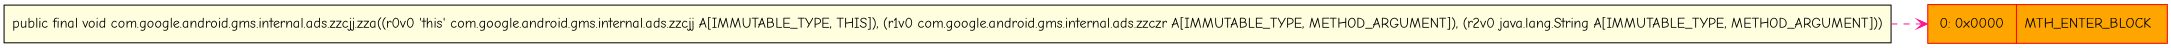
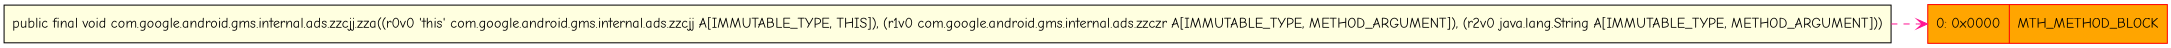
(2088, 23) -> (2088, 23)
